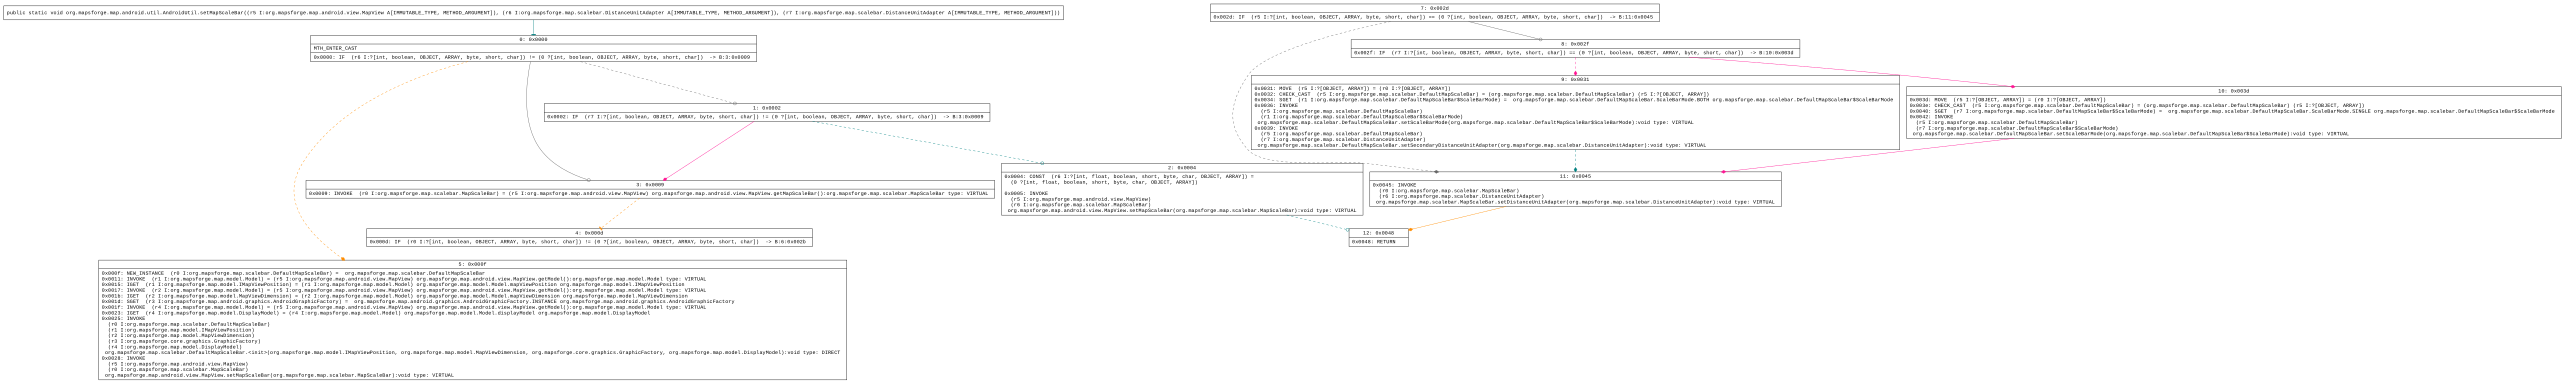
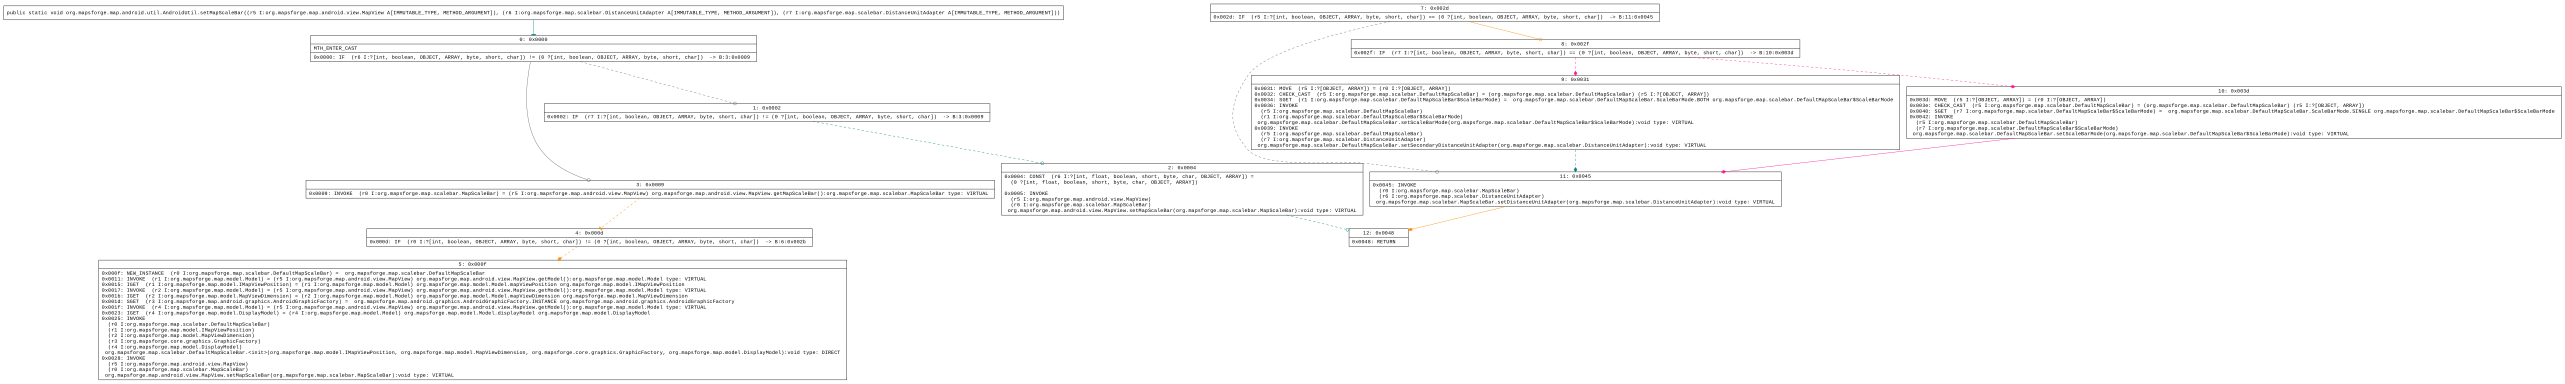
(1504, 30) -> (1504, 30)
(1850, 70) -> (1850, 70)
(330, 131) -> (570, 252)
(1236, 131) -> (1236, 131)
(711, 150) -> none
